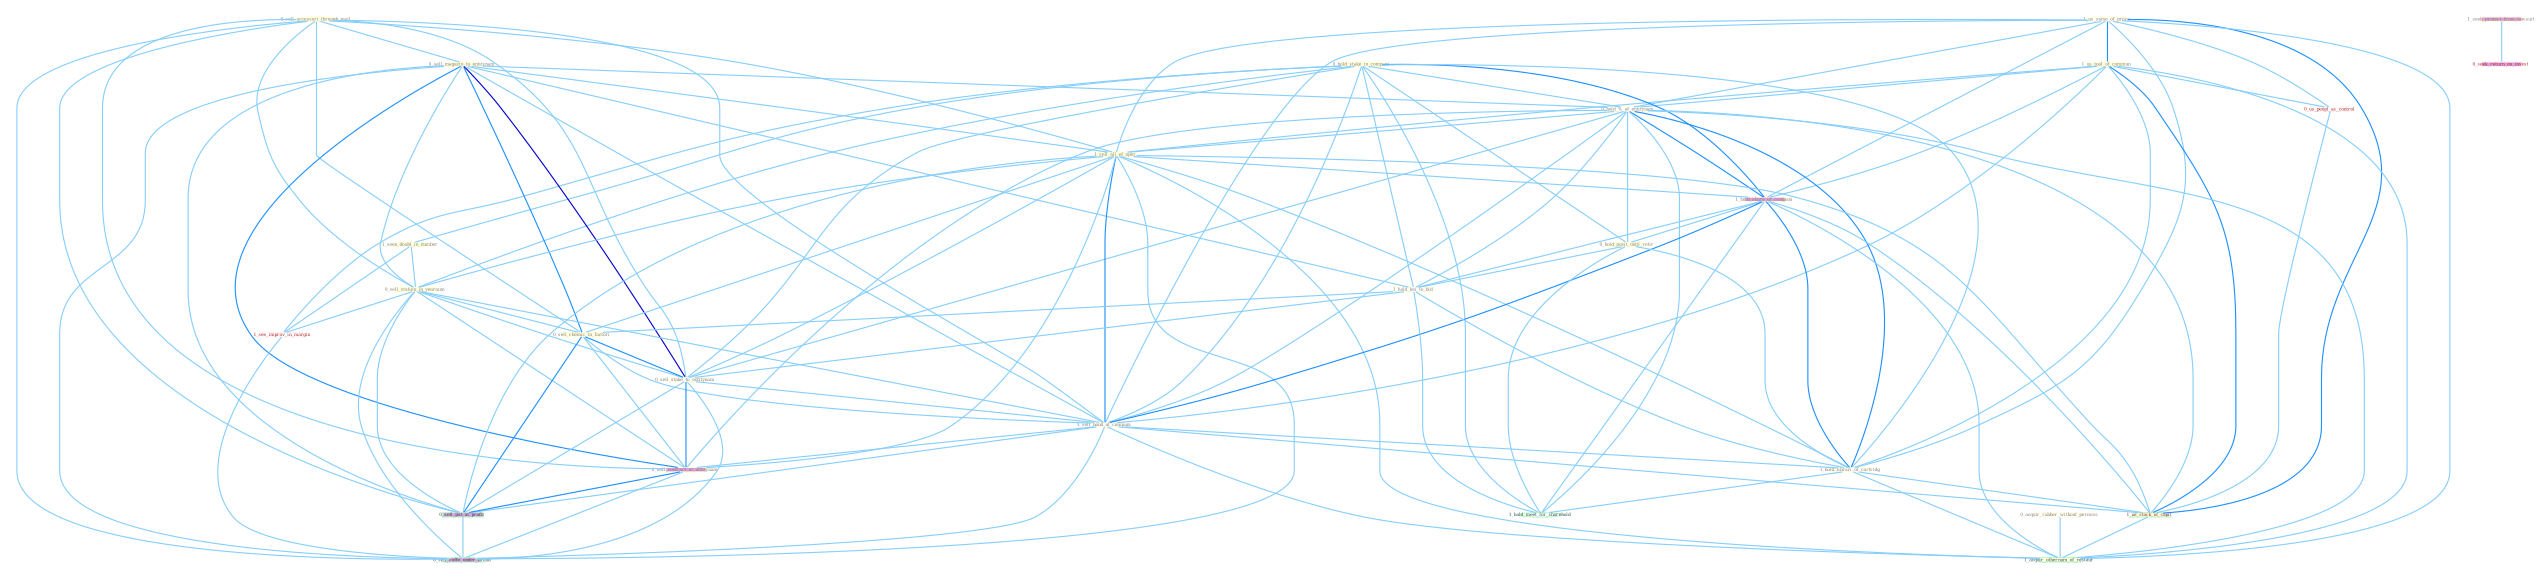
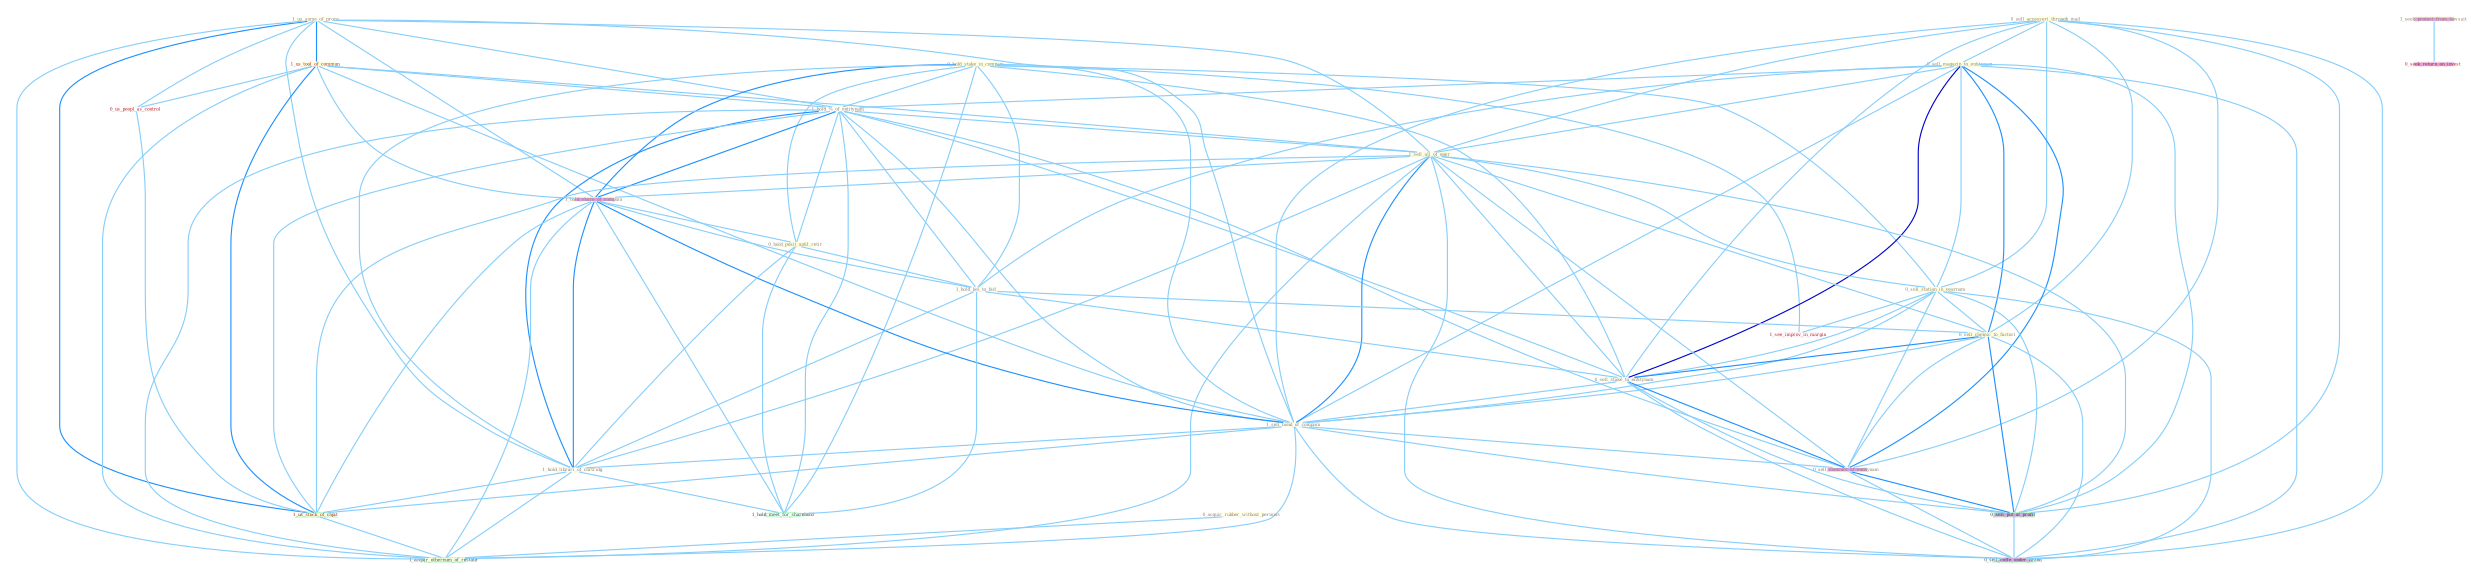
(2107, 64) -> (317, 64)
(1628, 109) -> (839, 109)
(411, 244) -> none
(2096, 324) -> none
(242, 524) -> (2083, 438)
